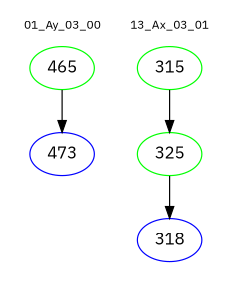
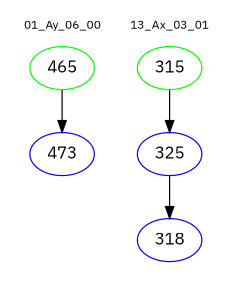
(63, 26) -> (63, 26)
(170, 154) -> (170, 154)
